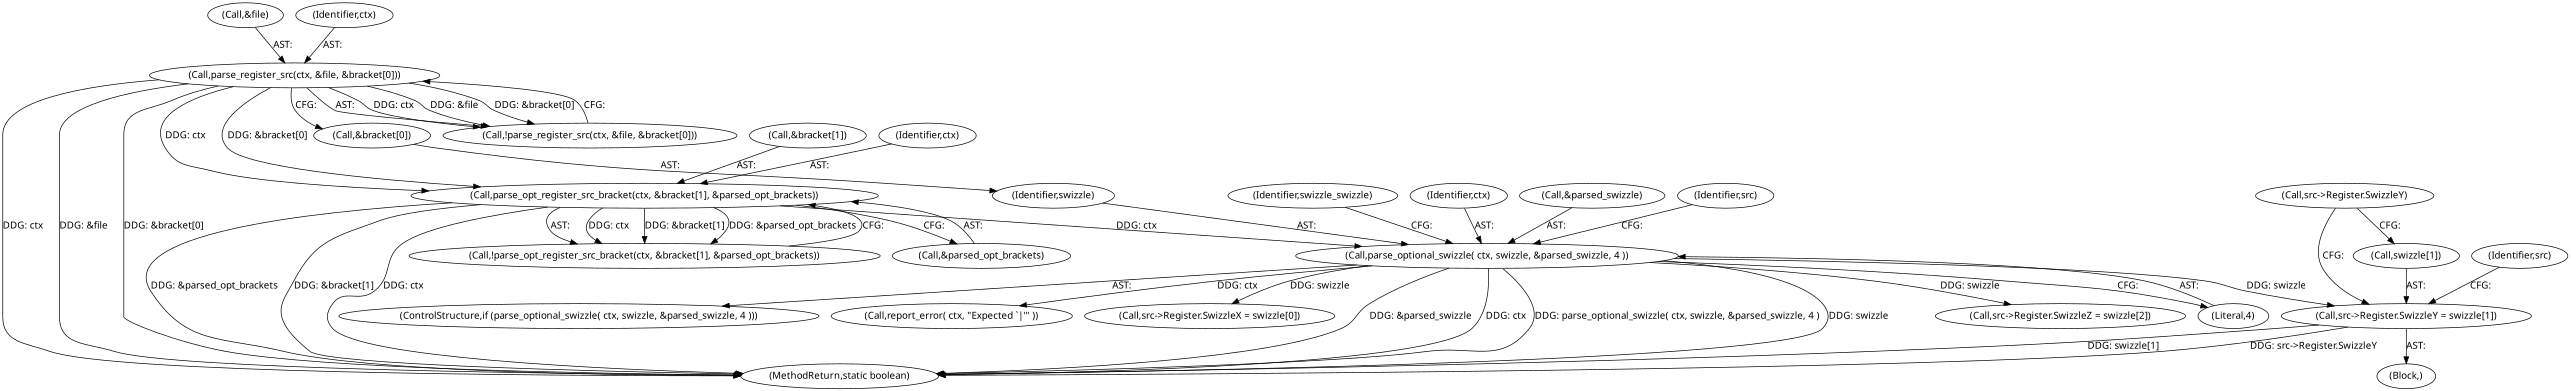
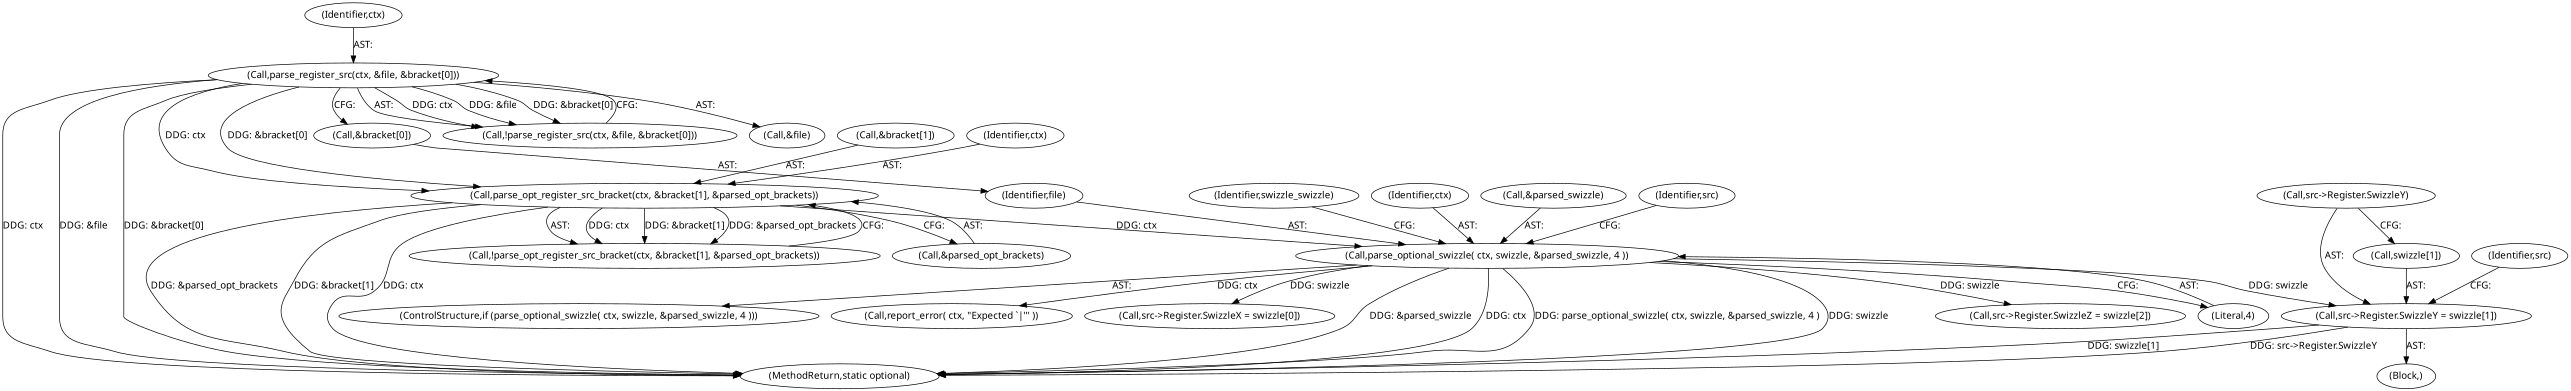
(268, 43) -> (622, 97)
(1053, 196) -> (1034, 196)
(2335, 256) -> (2336, 256)
(840, 376) -> (840, 376)
